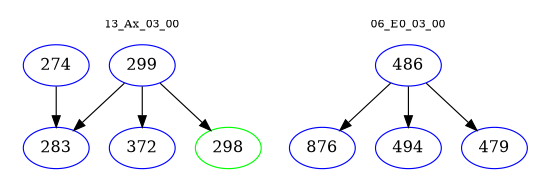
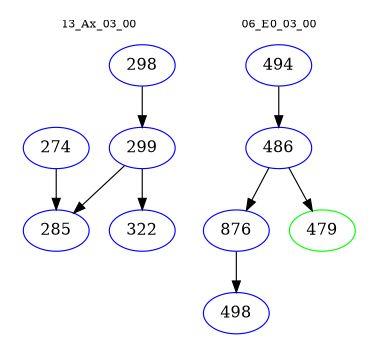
(408, 101) -> (279, 101)
(181, 103) -> (142, 101)
(56, 148) -> (56, 231)
(142, 148) -> (142, 231)
(228, 148) -> (142, 65)
(494, 148) -> (322, 231)
none -> (236, 313)
